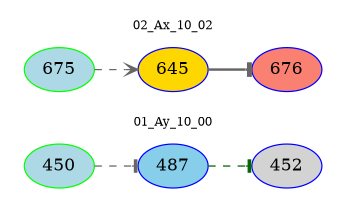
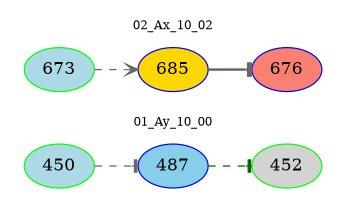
(59, 70) -> (59, 70)
(173, 70) -> (173, 70)
(287, 166) -> (287, 166)
